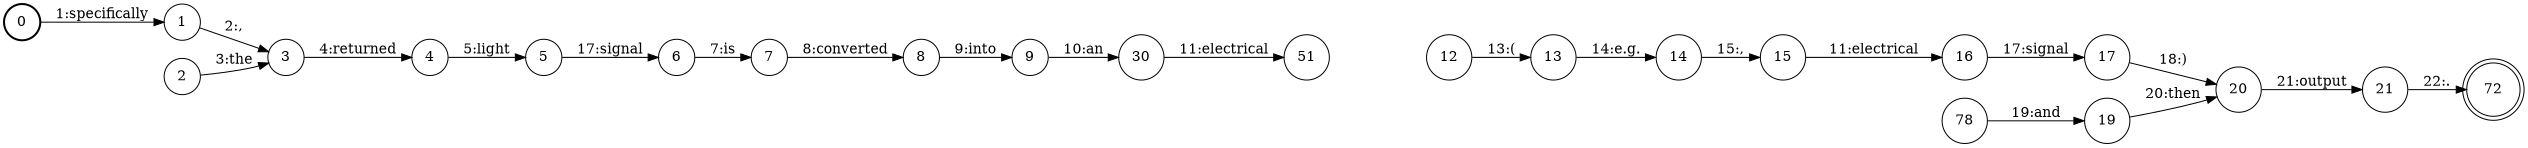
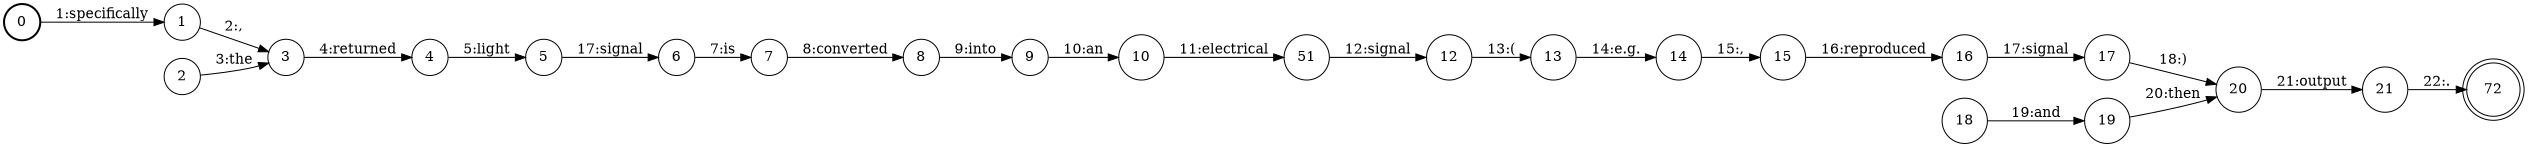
(1874, 50) -> (1874, 50)
(1141, 57) -> (1141, 57)
none -> (1373, 57)
(1965, 121) -> (1965, 121)
